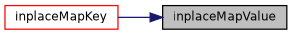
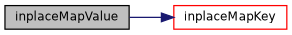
(134, 17) -> (145, 17)
